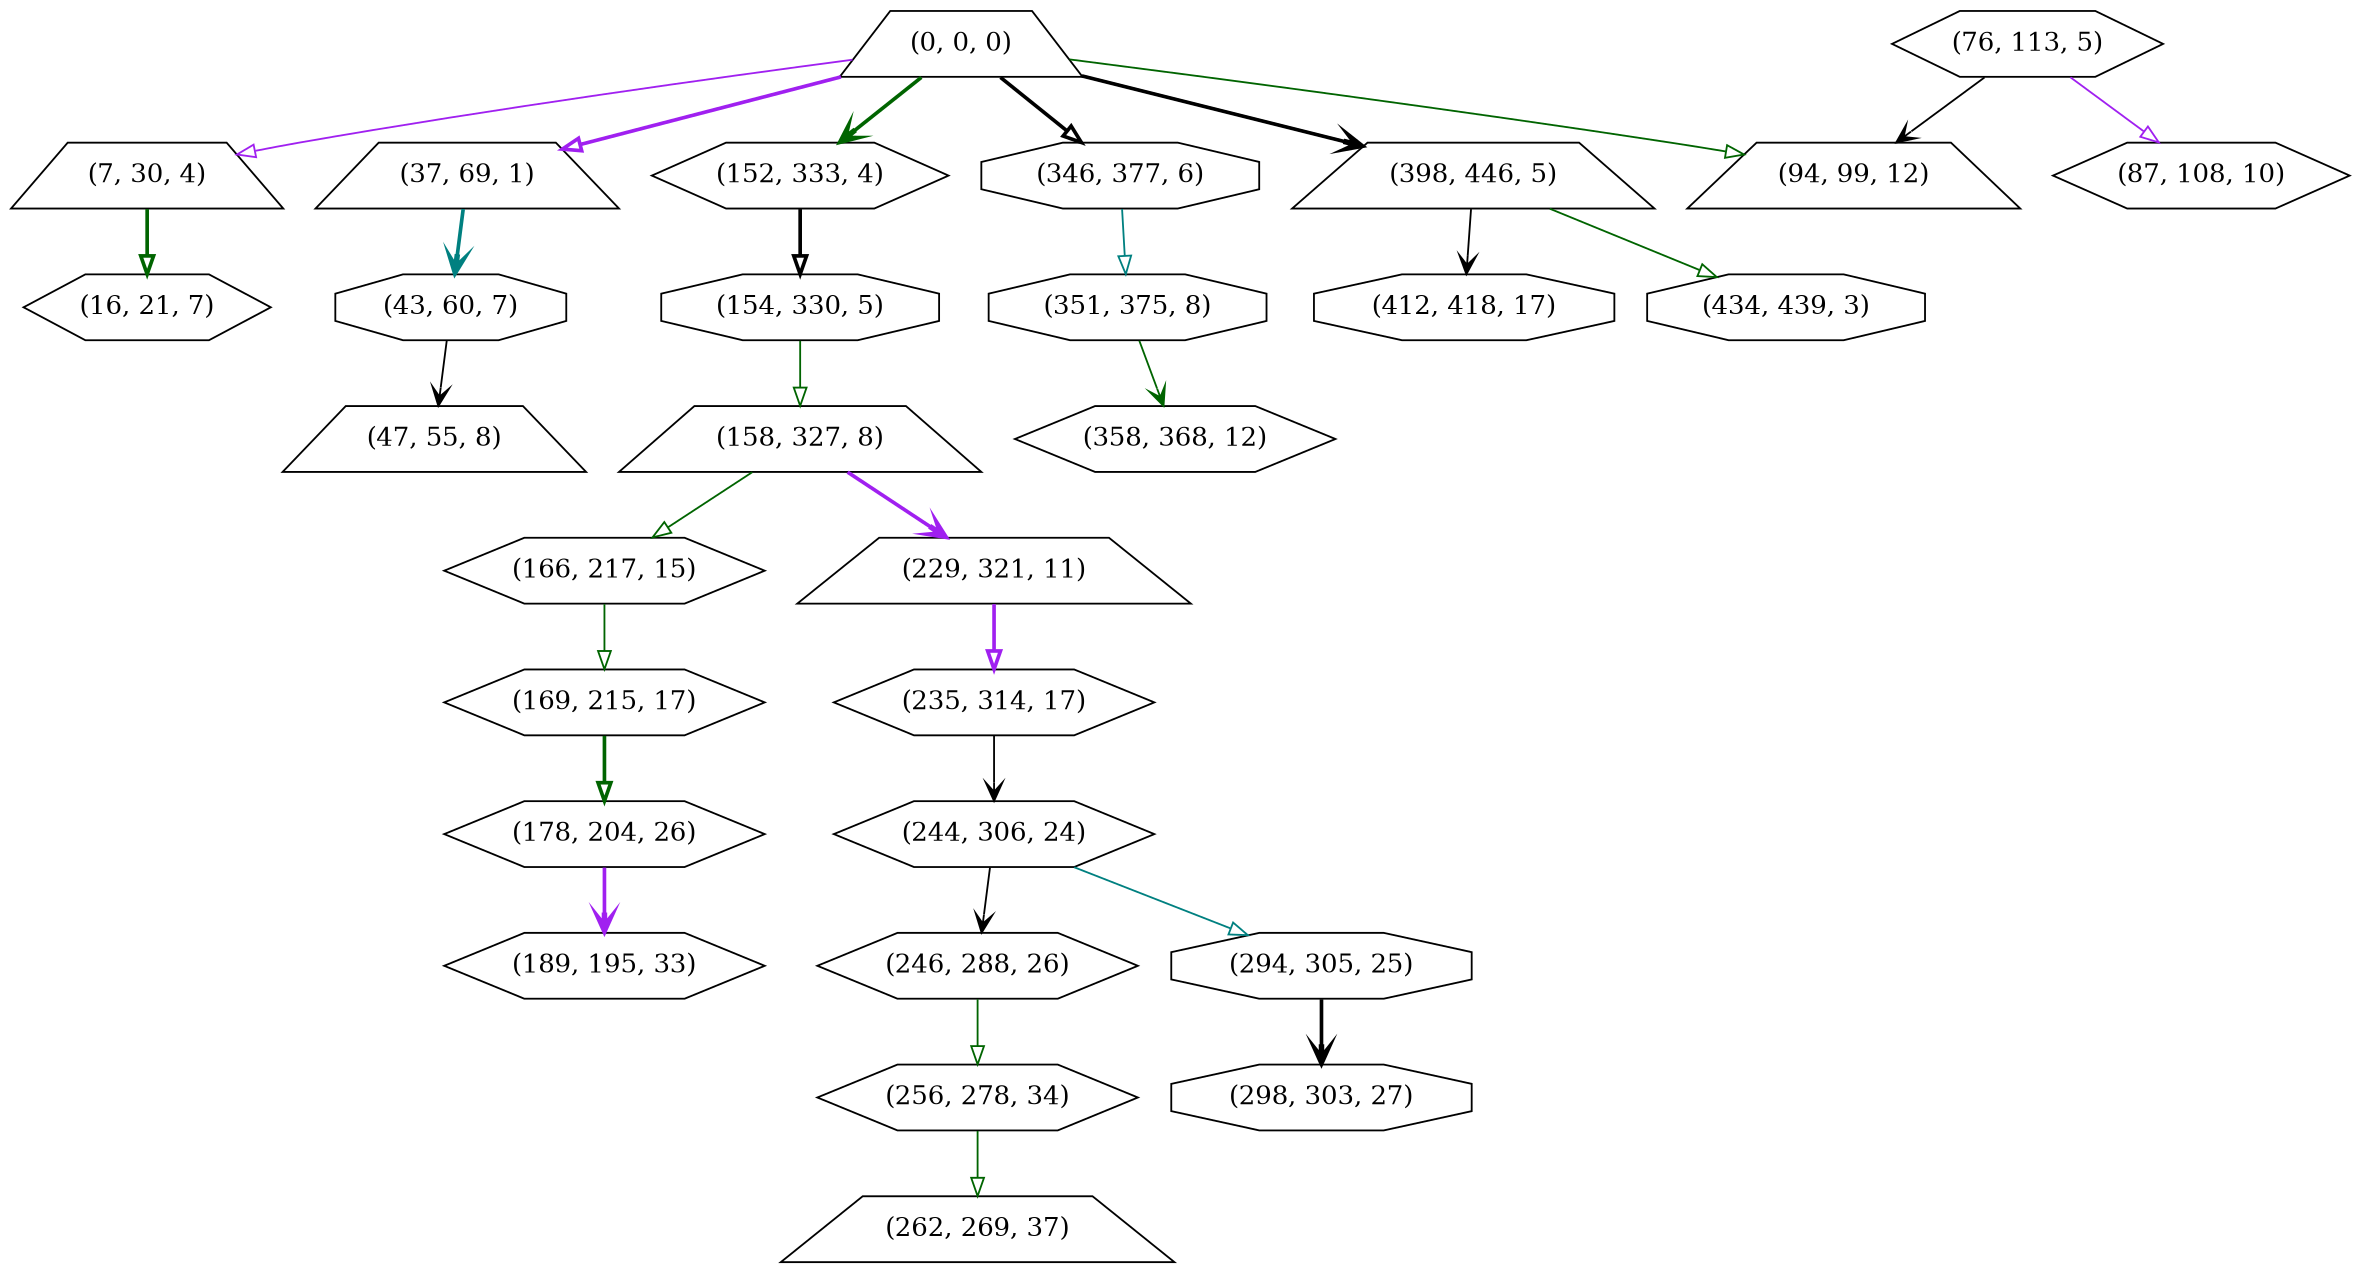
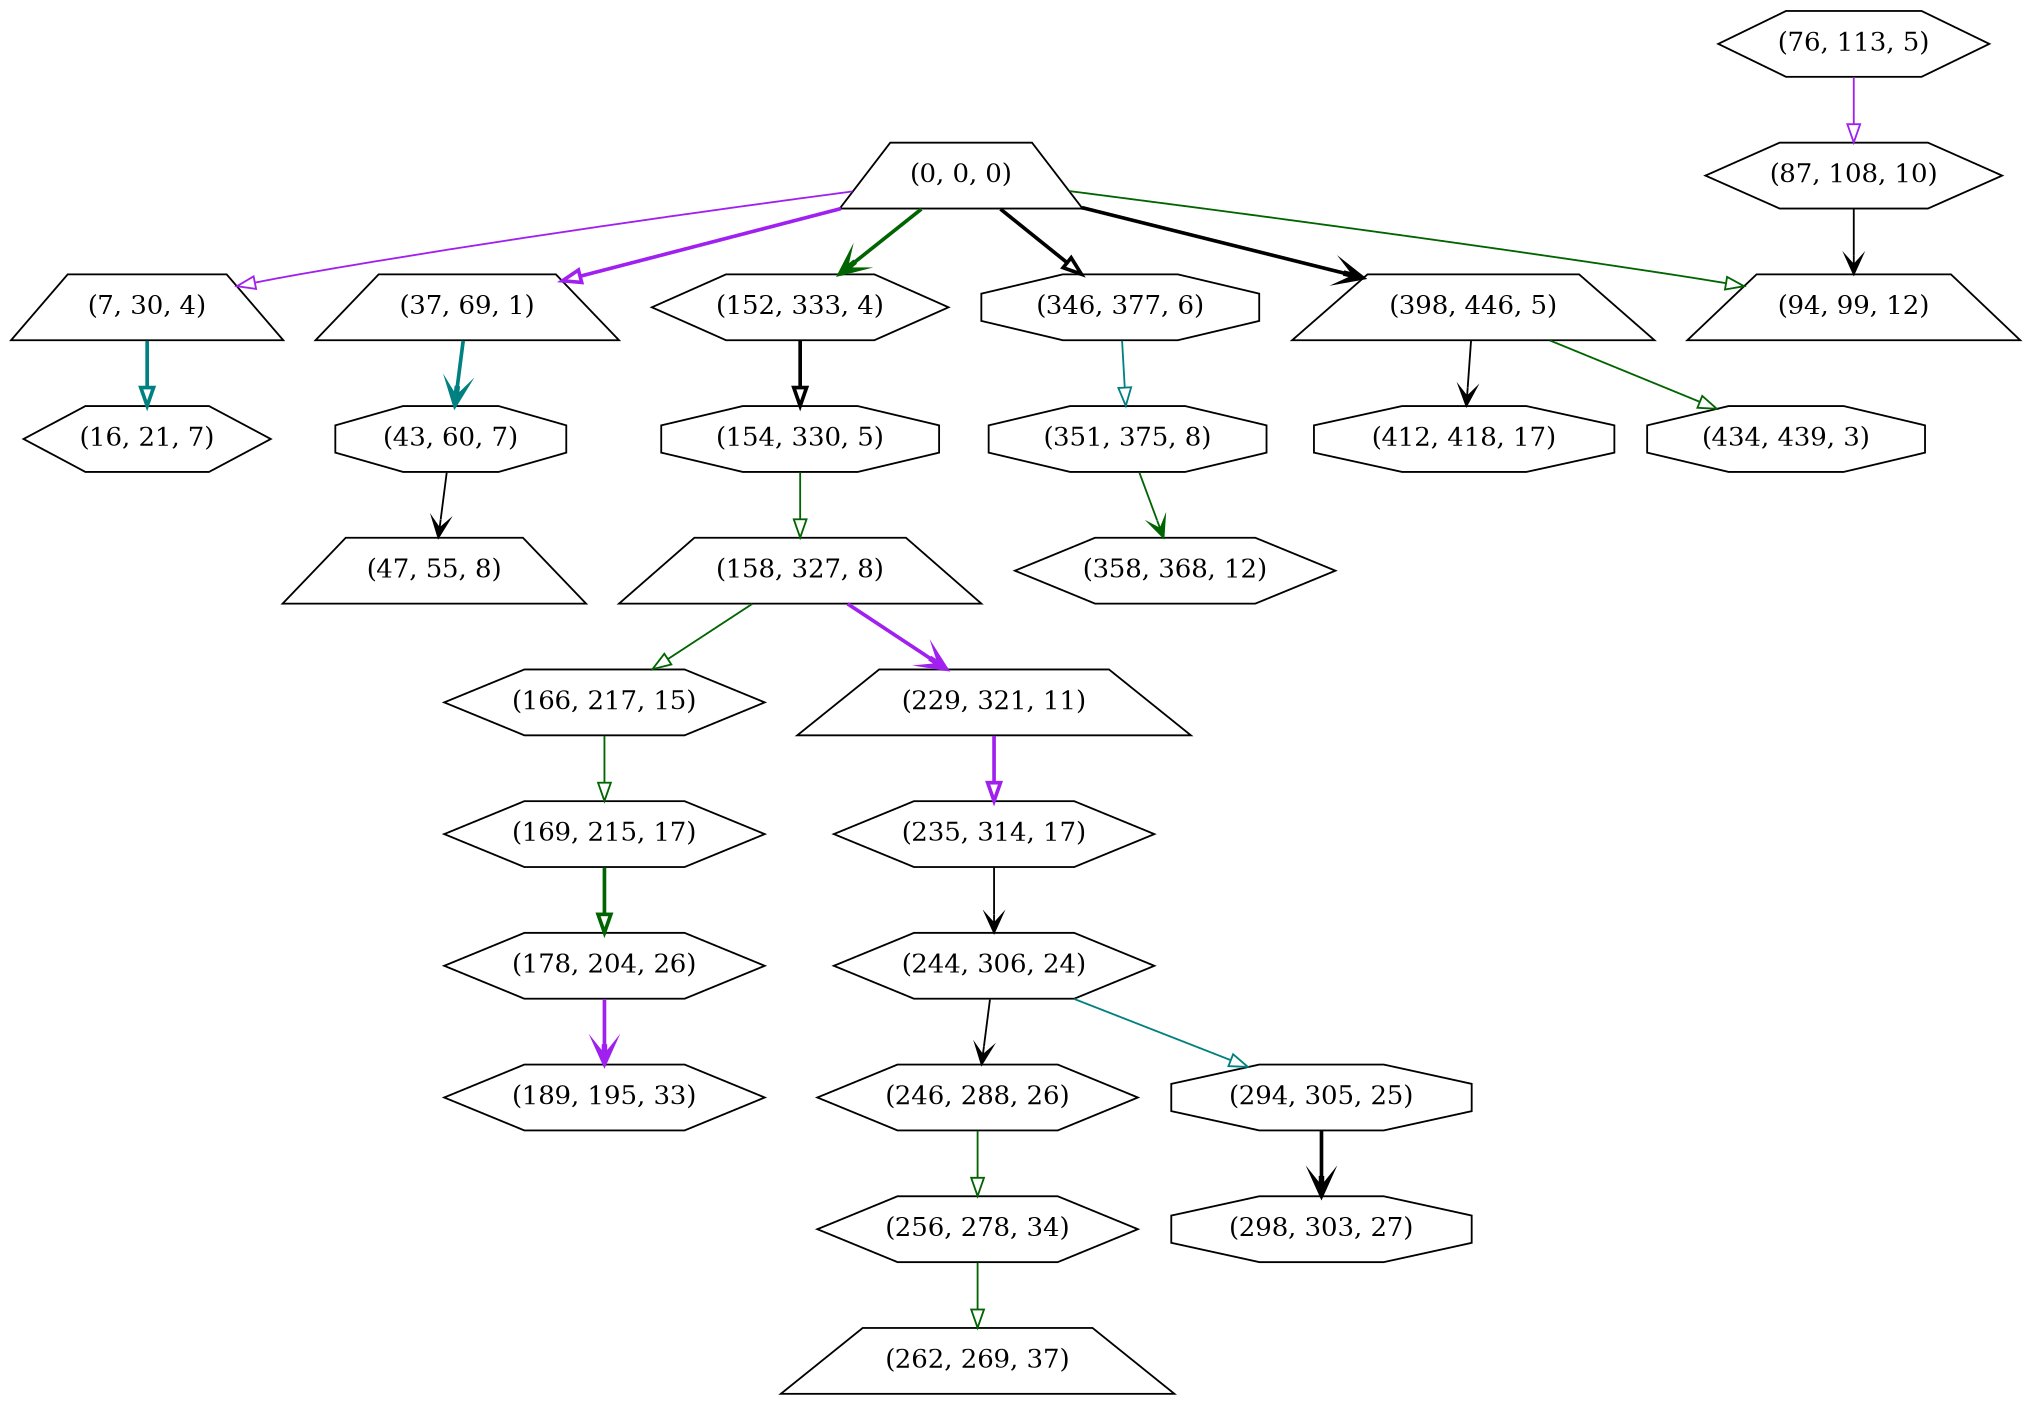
(1948, 104) -> (1854, 232)
(147, 232) -> (147, 364)
